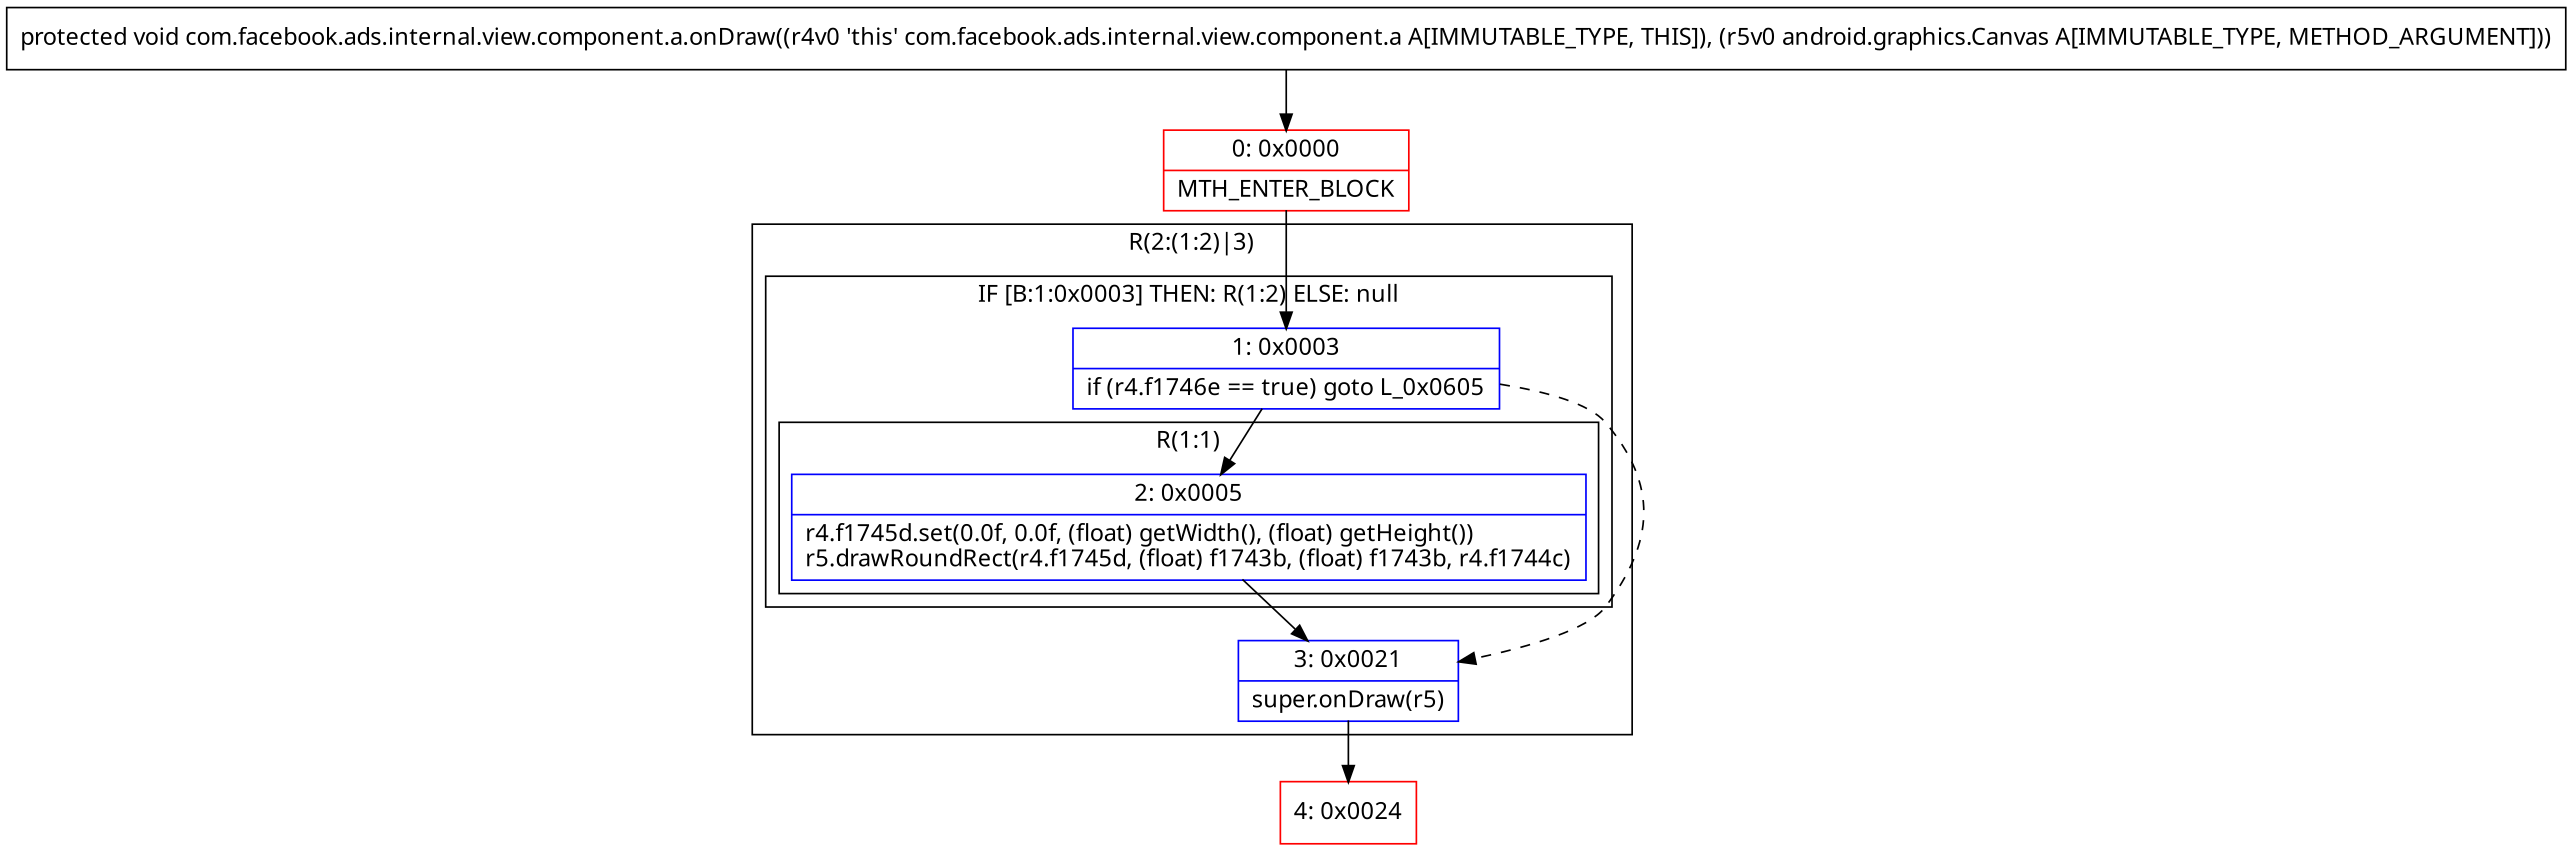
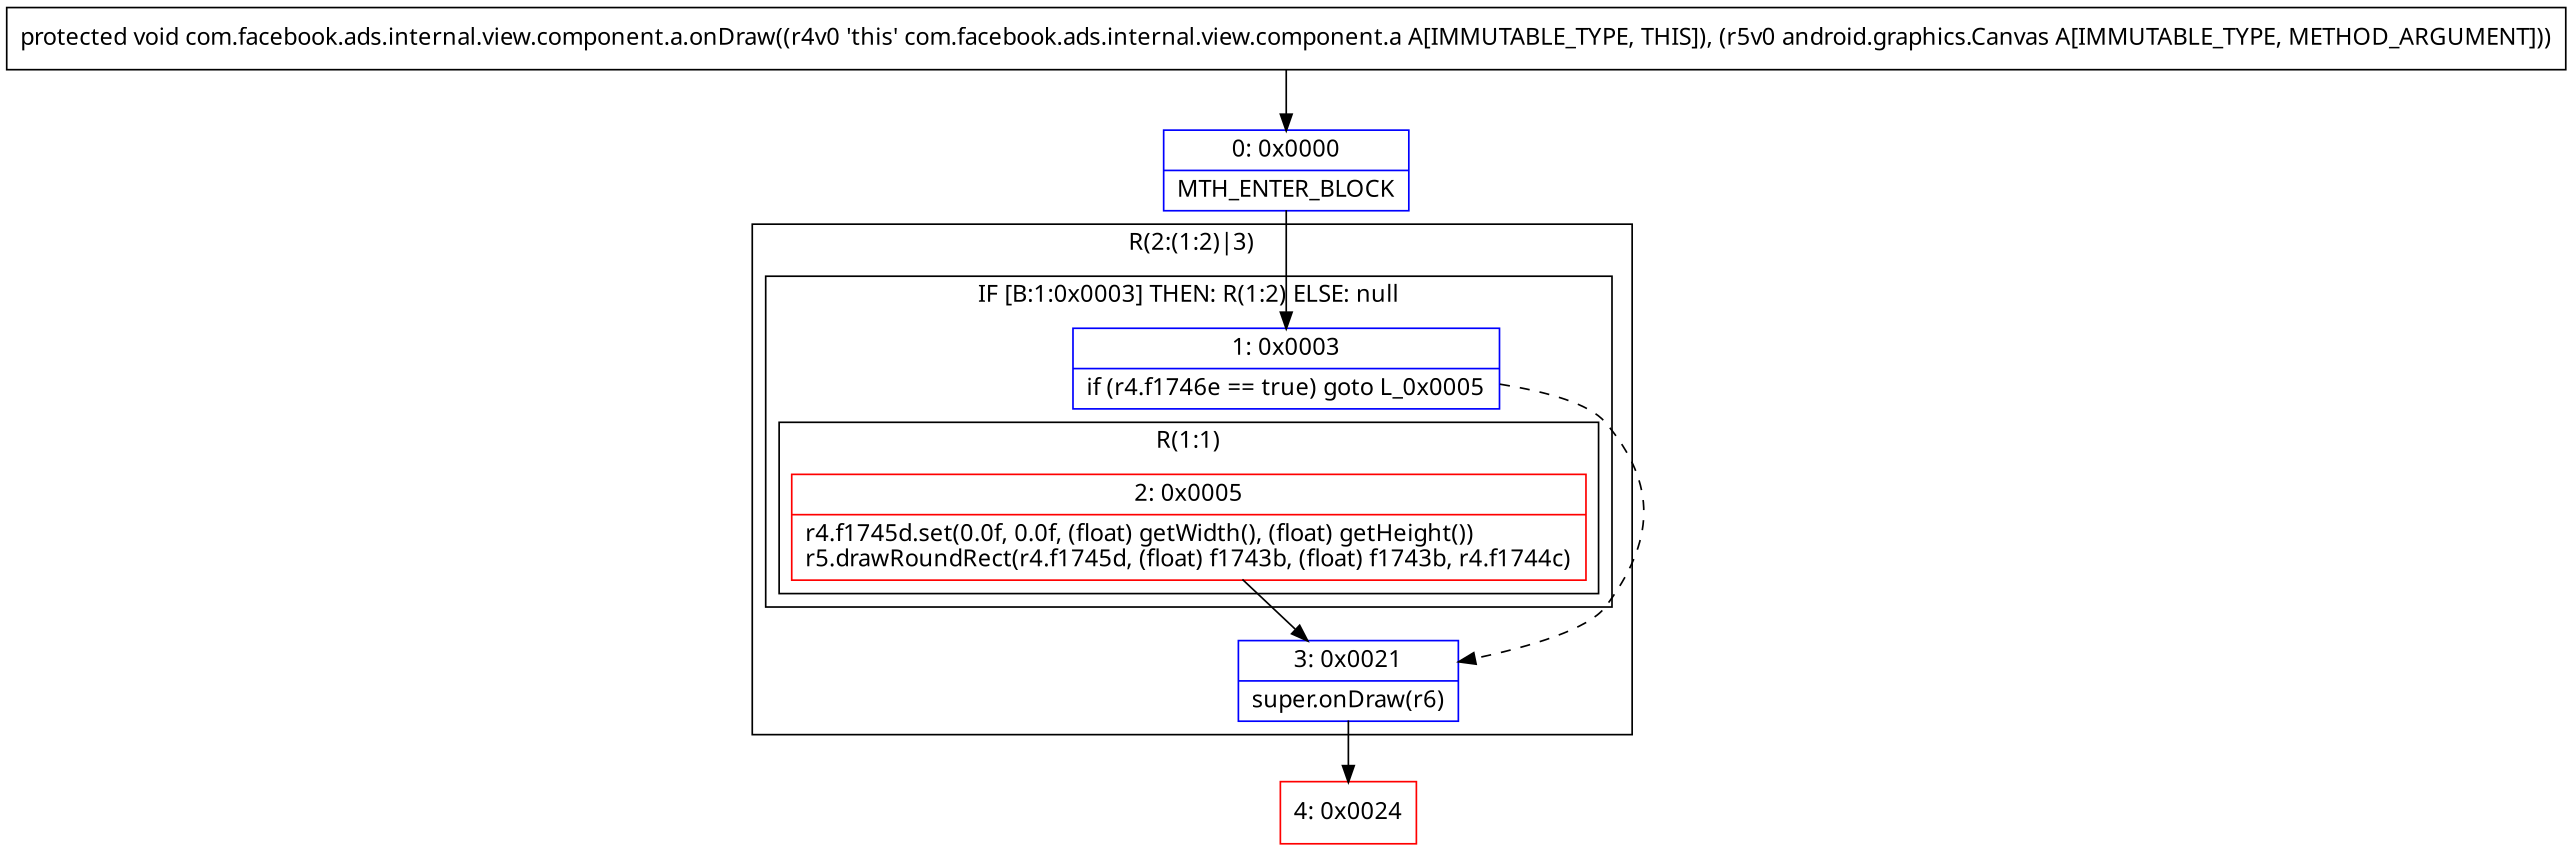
(1286, 170) -> (1286, 170)
(1286, 388) -> (1286, 388)
(1246, 434) -> none
(1189, 527) -> (1189, 527)
(1348, 700) -> (1348, 700)
